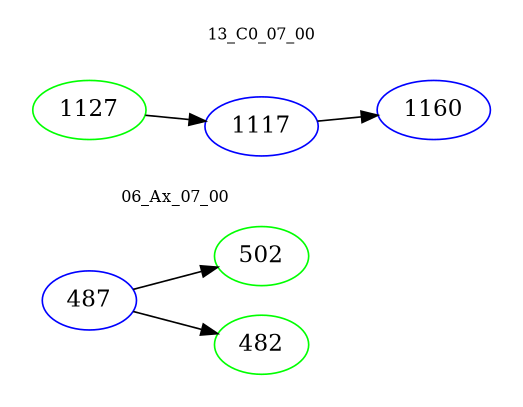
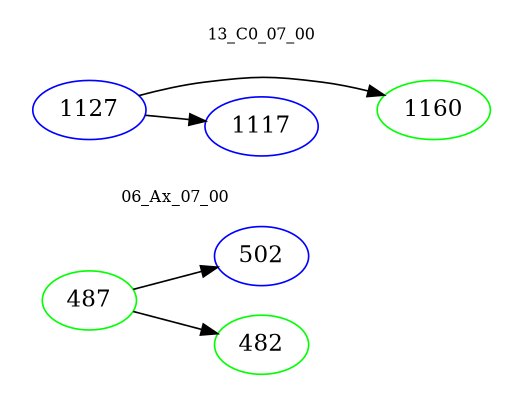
(89, 110) -> (89, 110)
(434, 110) -> (434, 110)
(339, 119) -> (253, 78)
(262, 256) -> (262, 256)
(89, 300) -> (89, 300)
